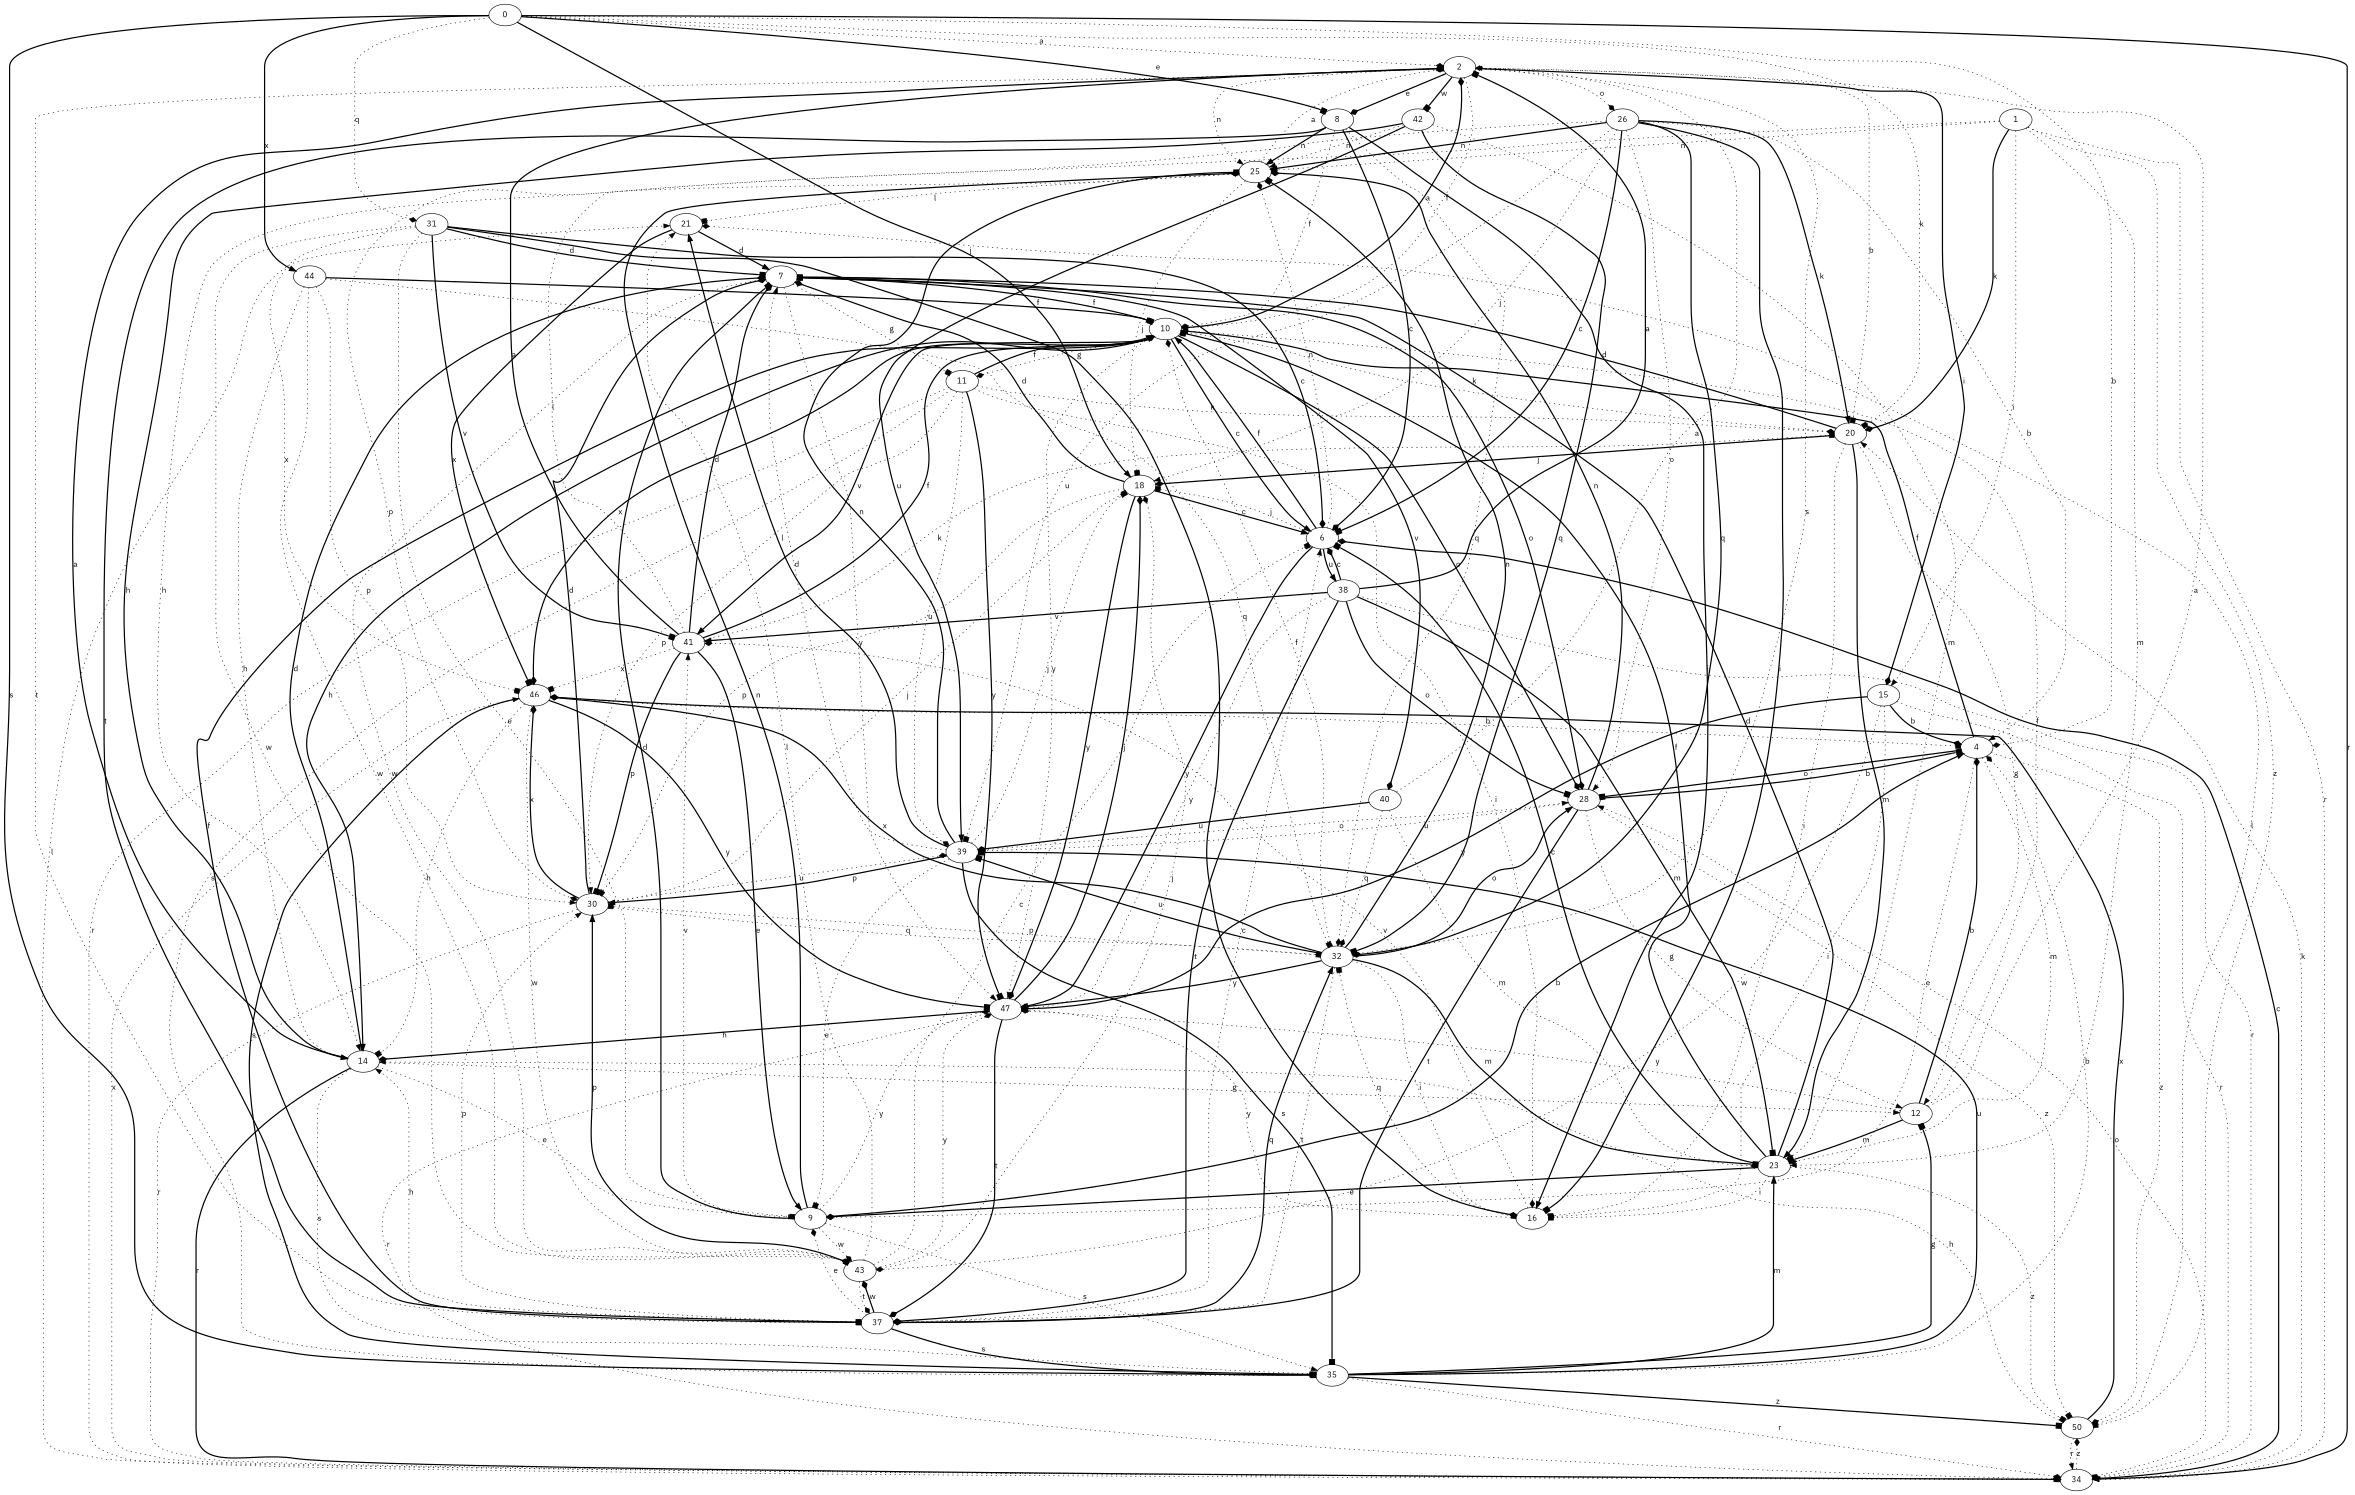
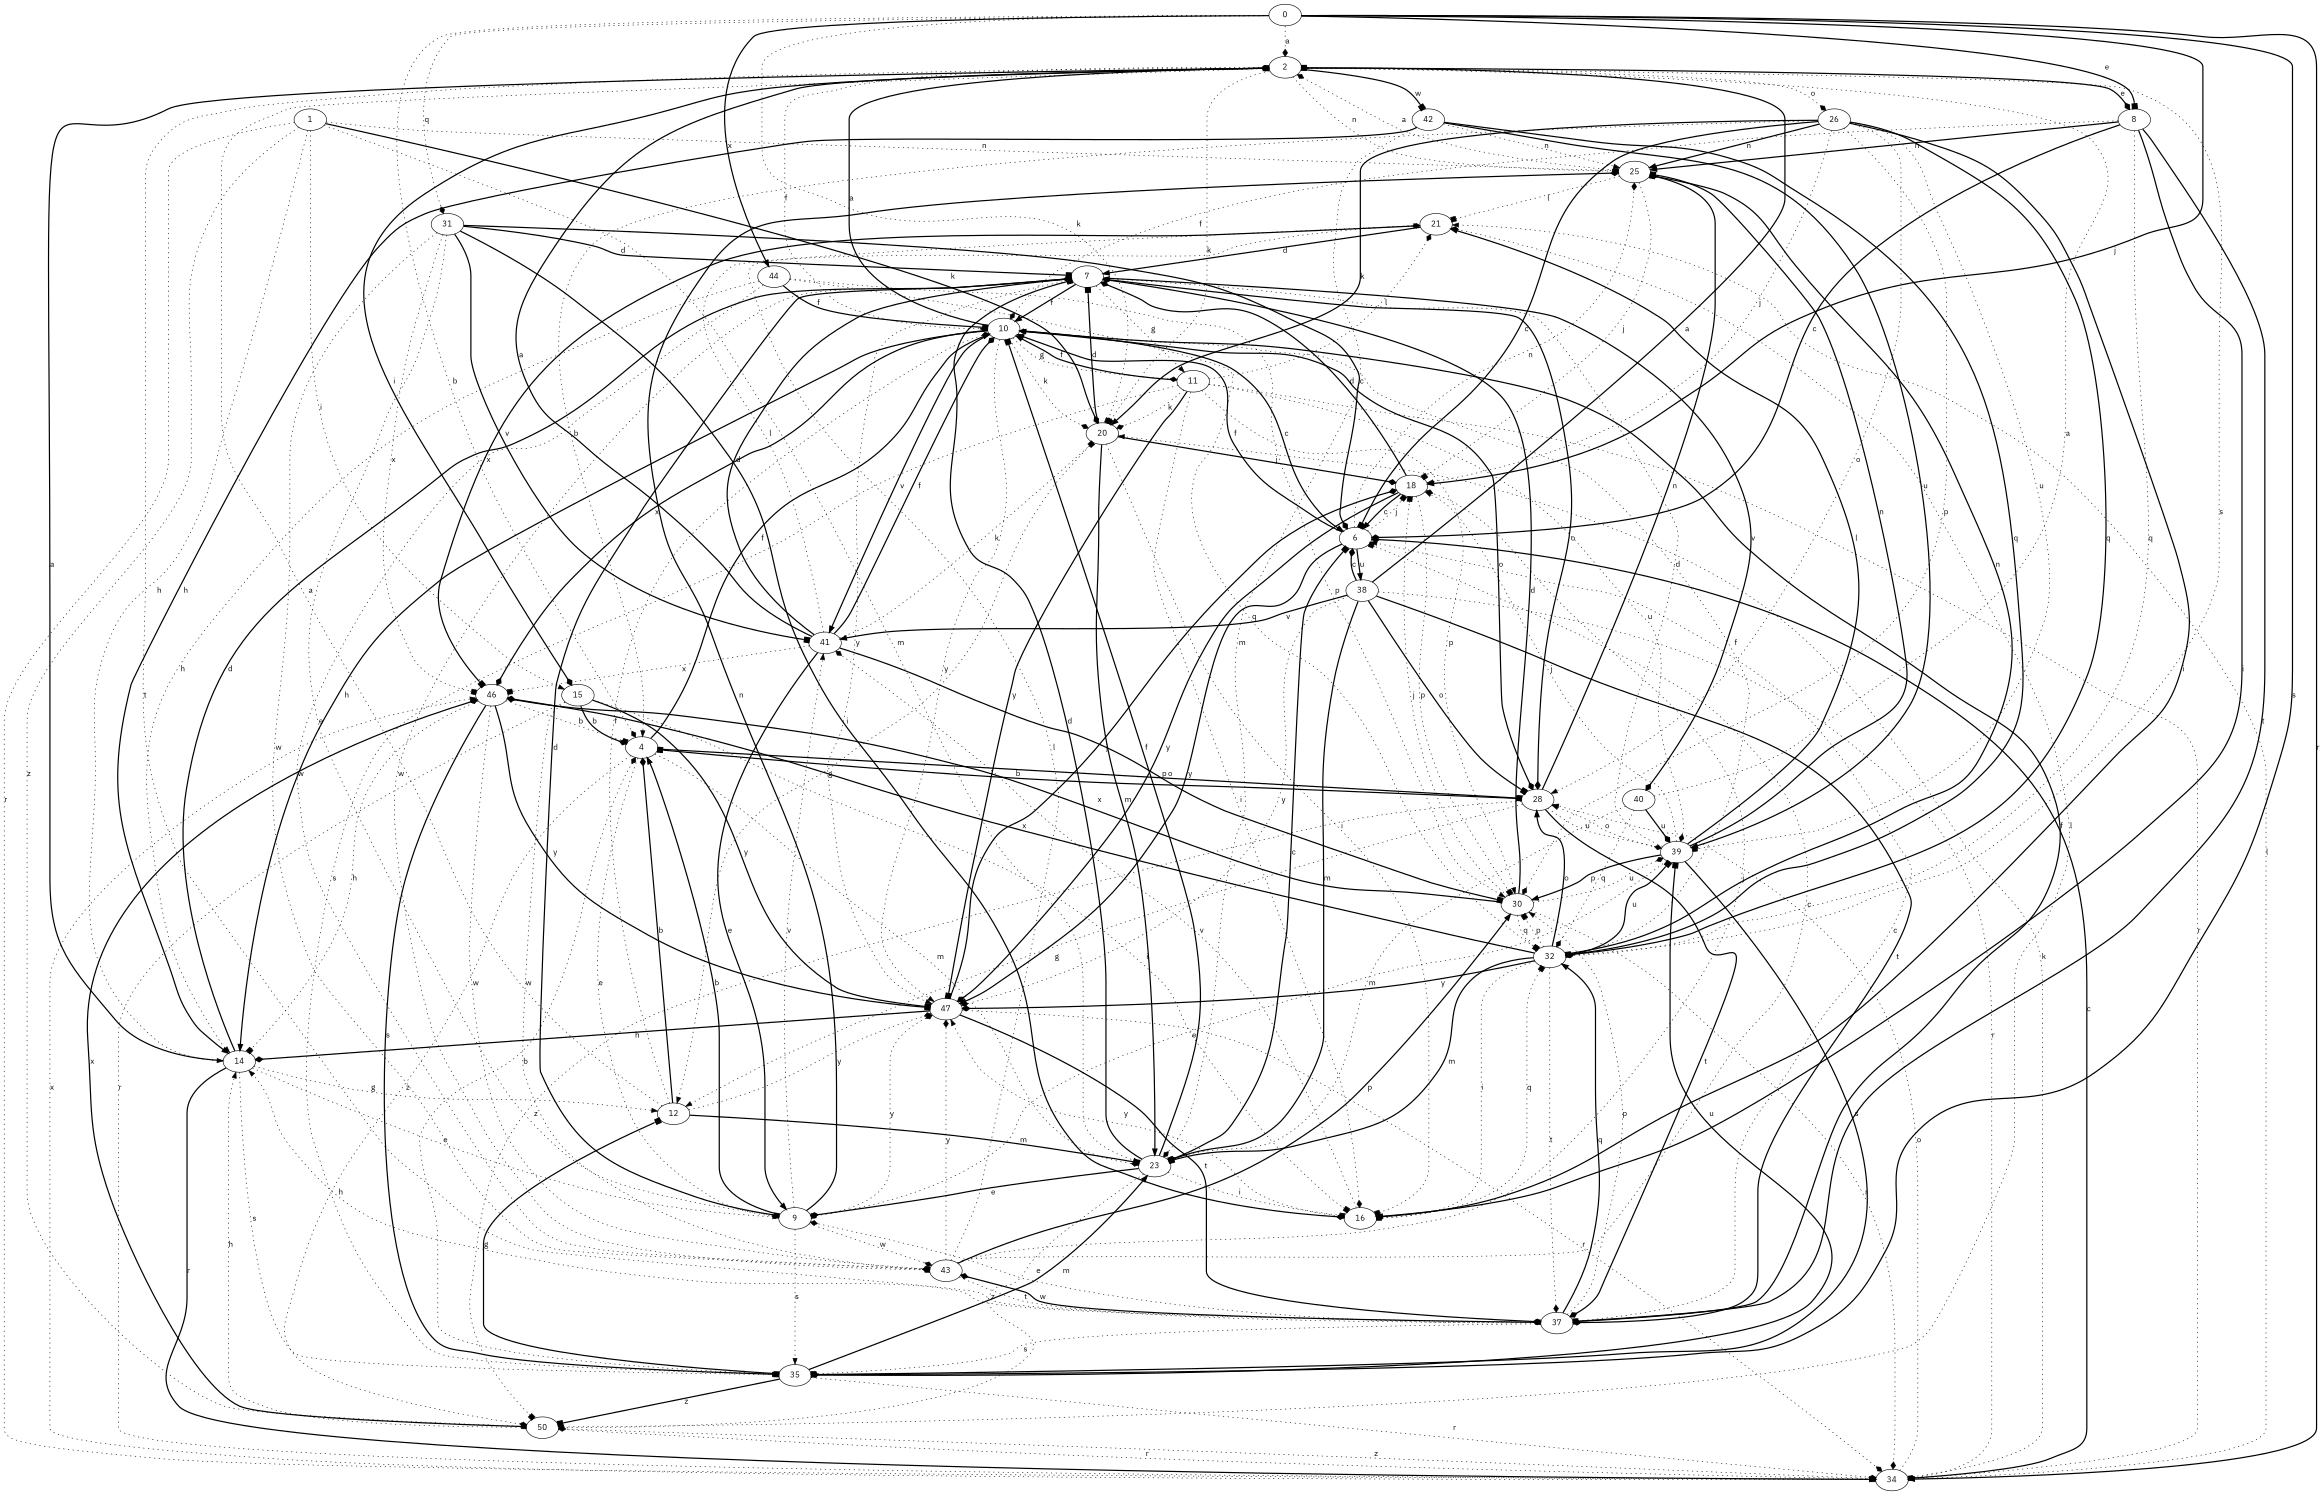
(586, 210) -> (899, 251)
(1872, 250) -> (1209, 250)
(869, 327) -> (1138, 327)
none -> (1343, 336)
(1077, 1366) -> (1177, 1332)
